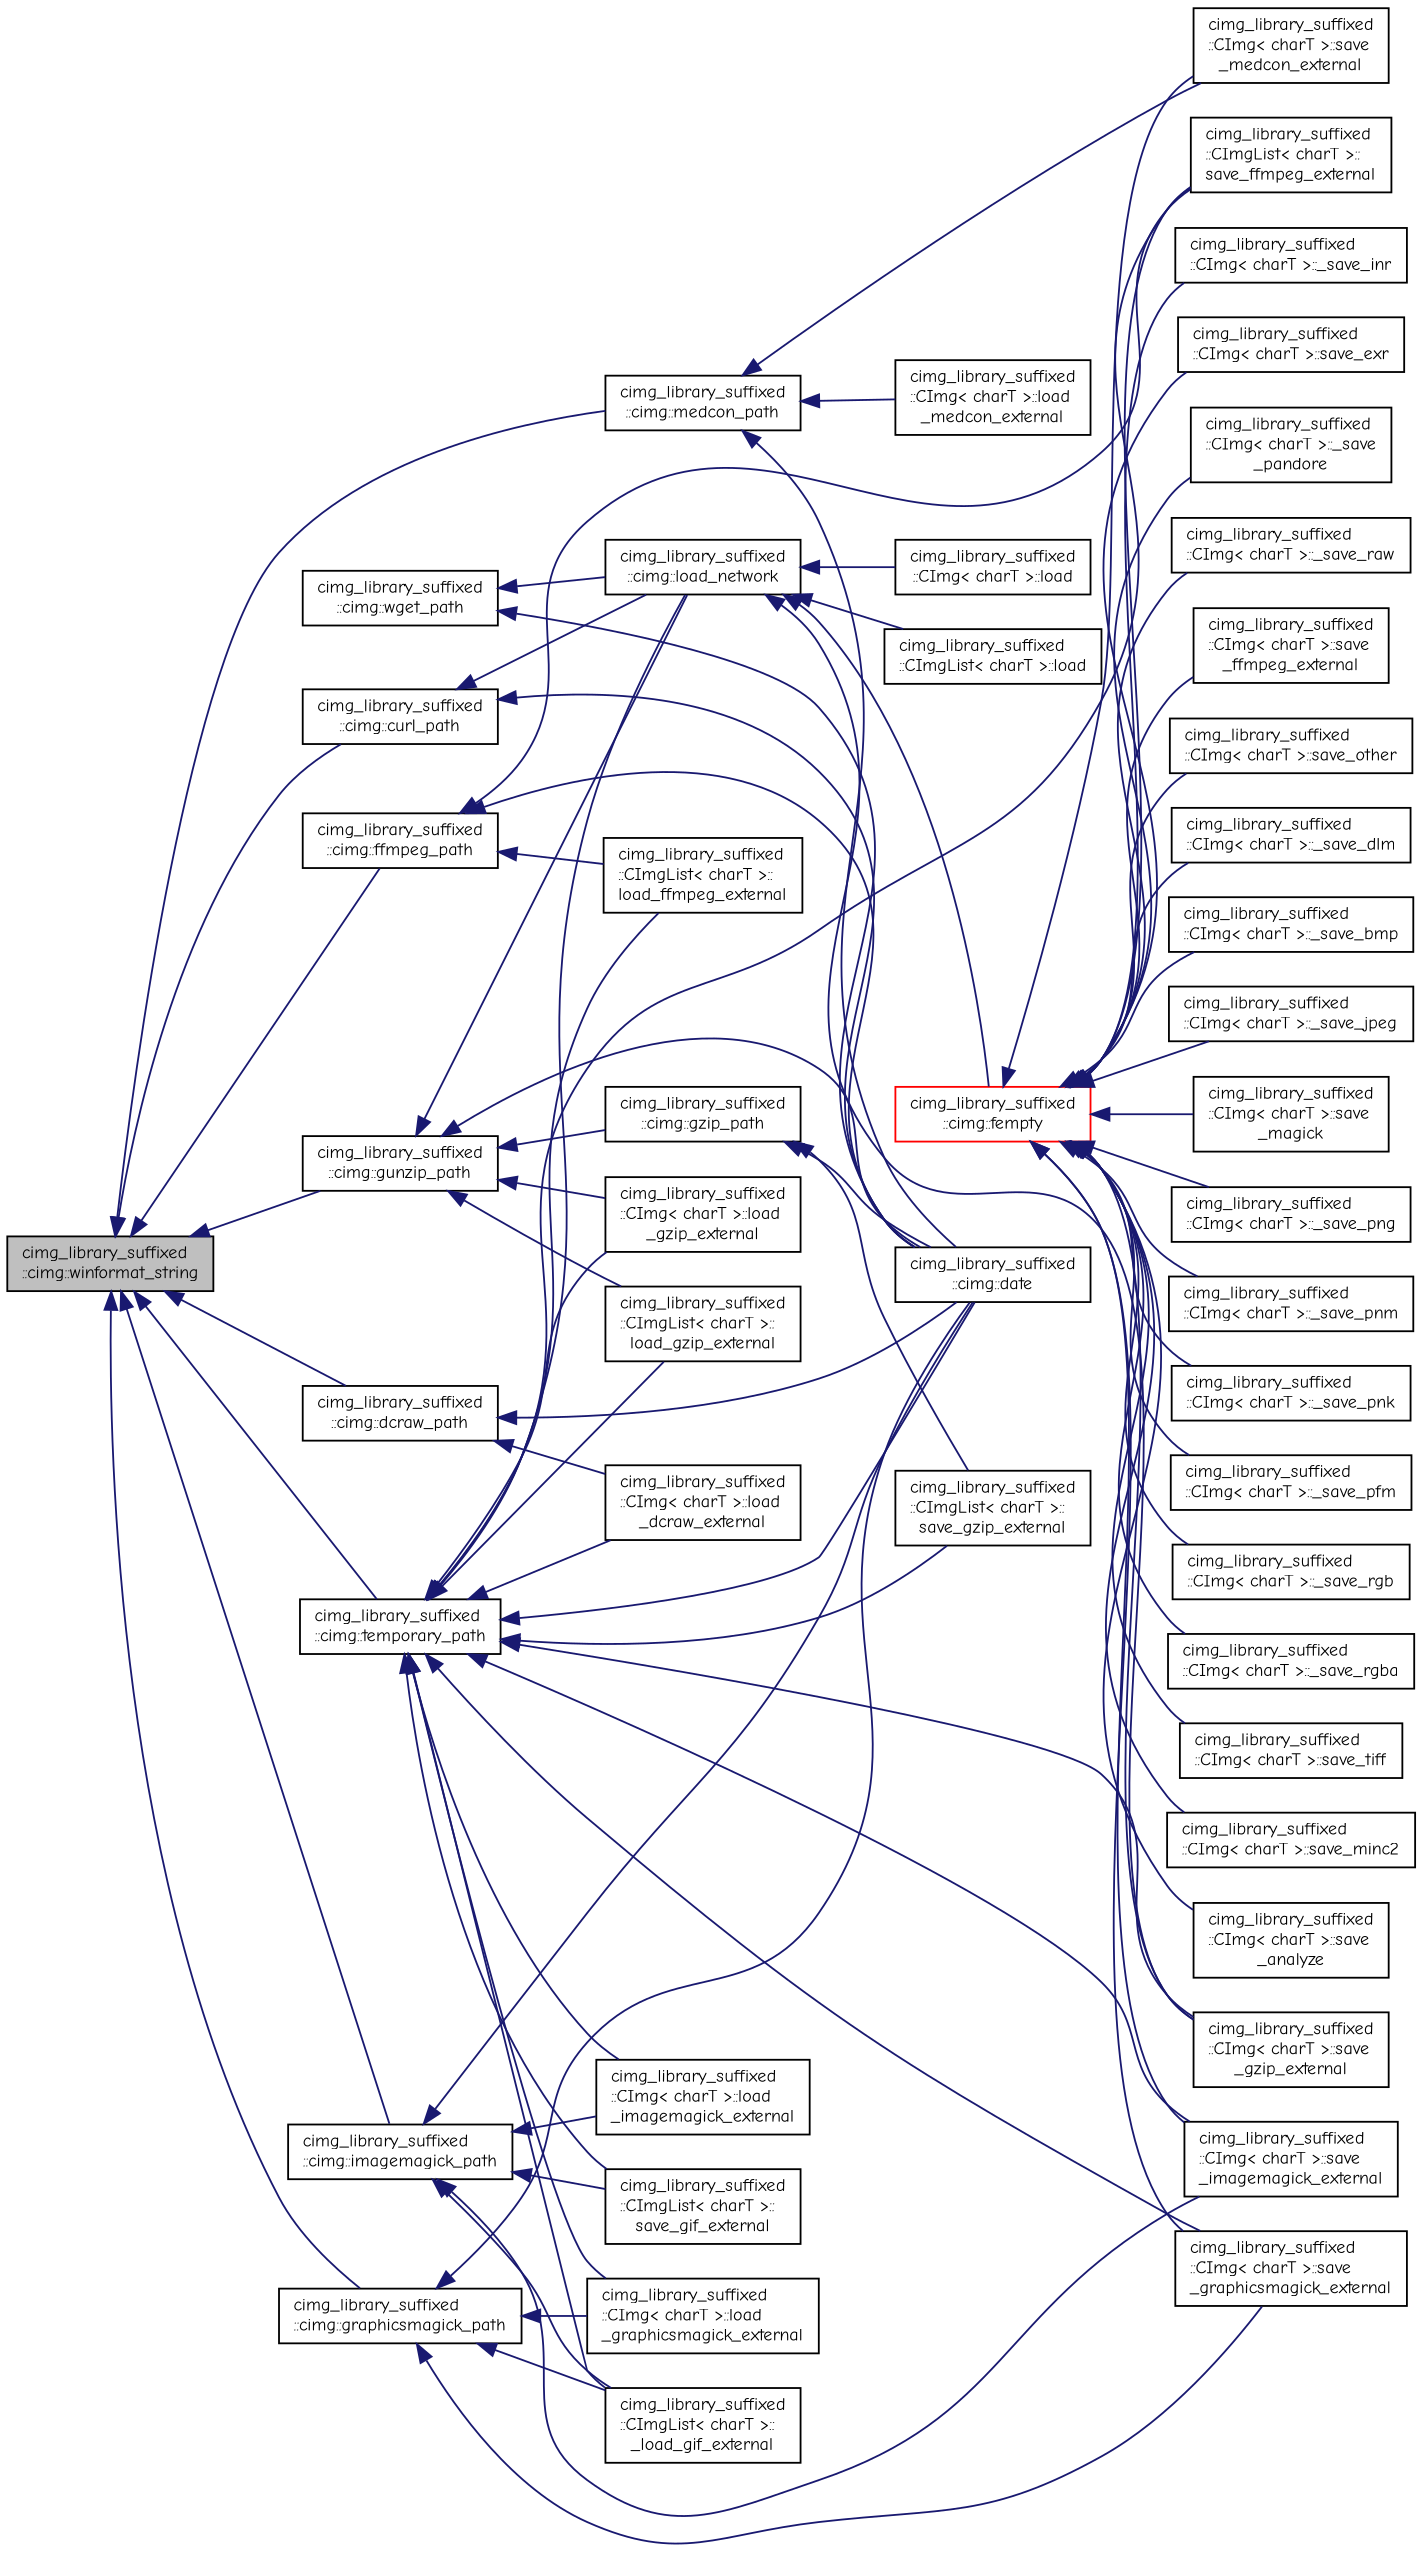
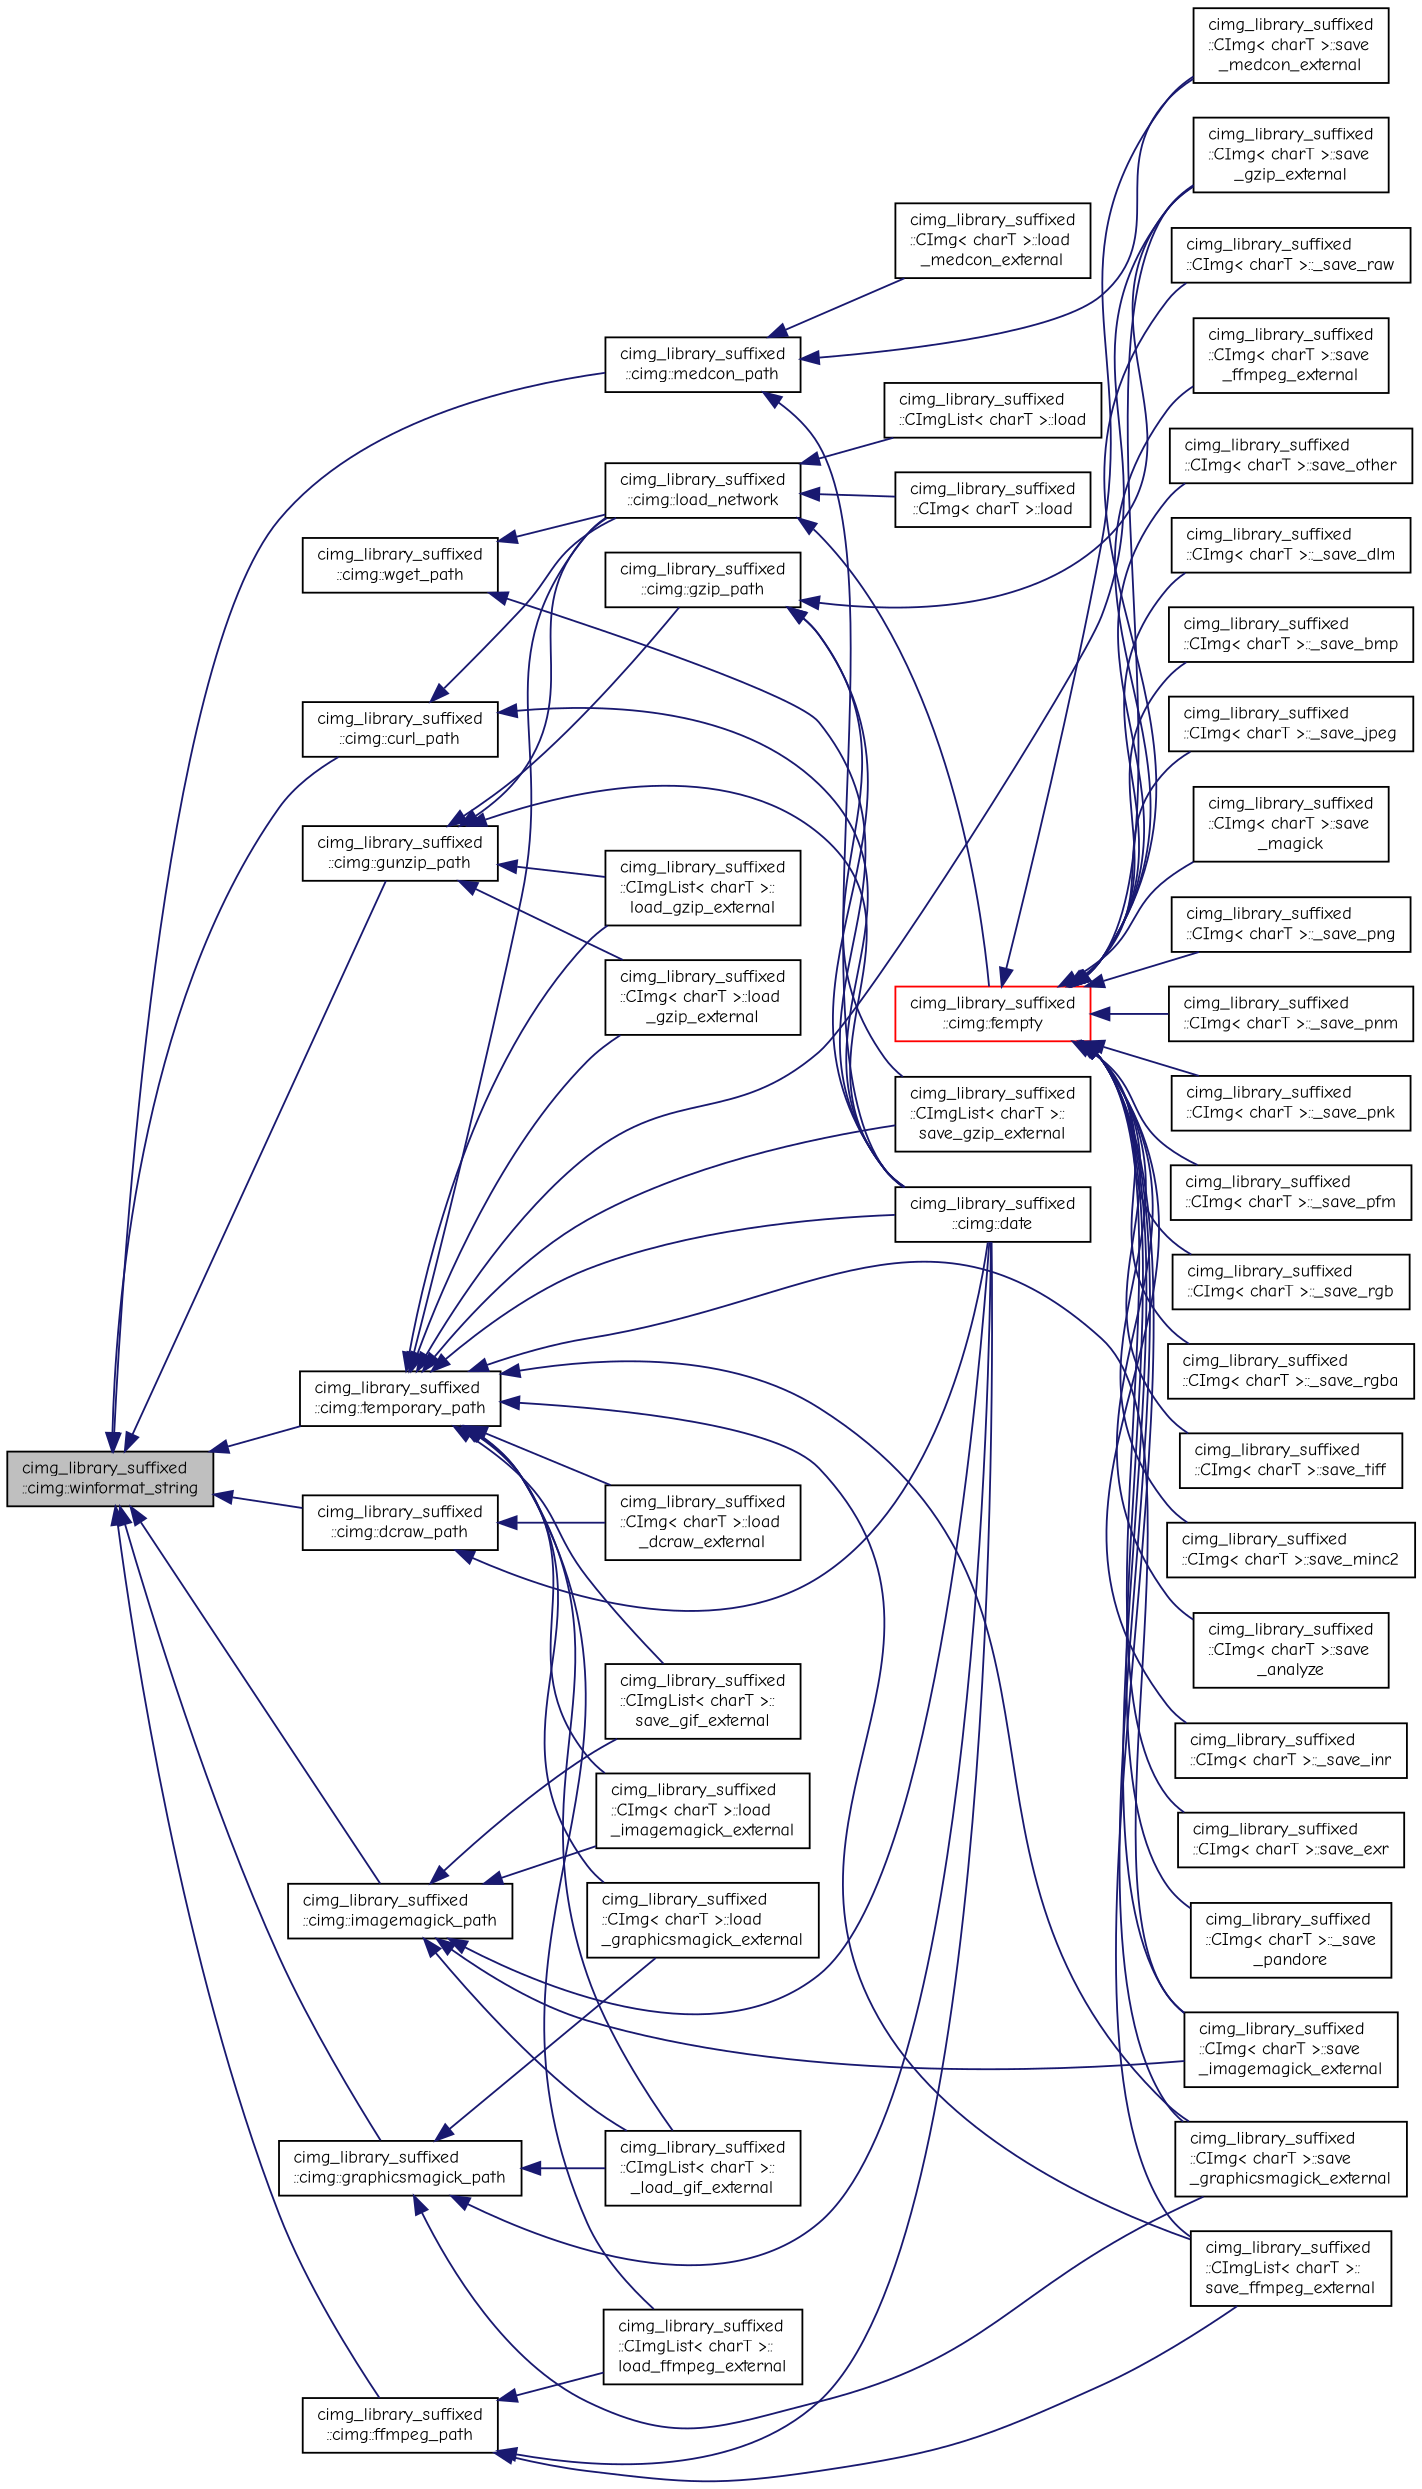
(1063, 1201) -> (1084, 557)
